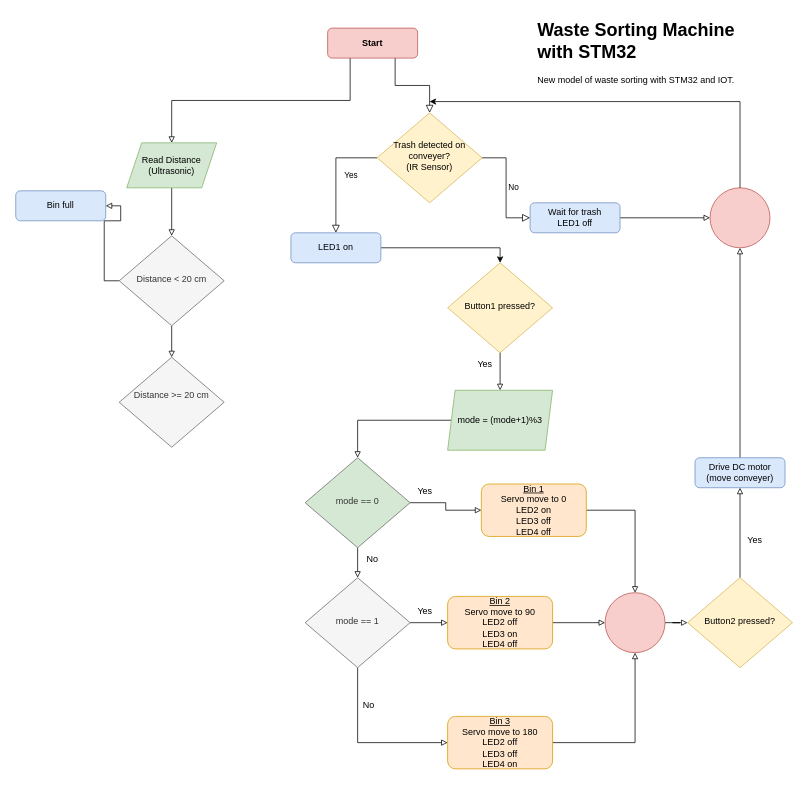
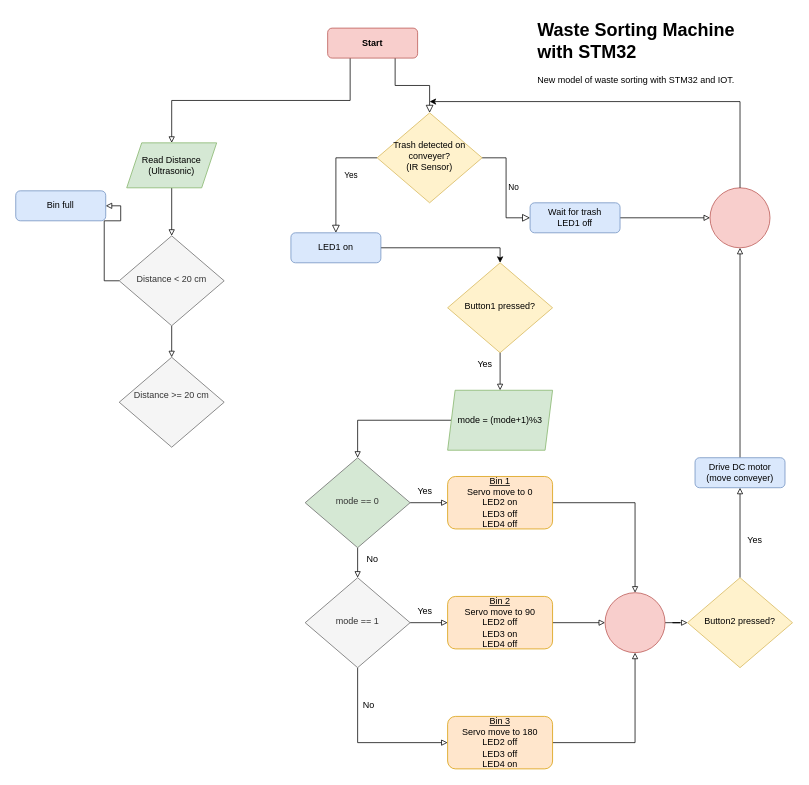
(534, 510) -> (500, 503)
